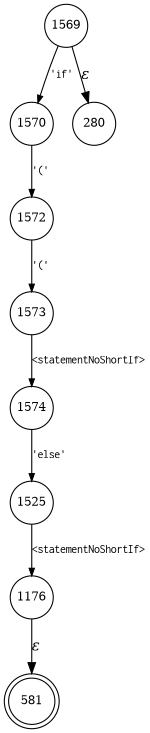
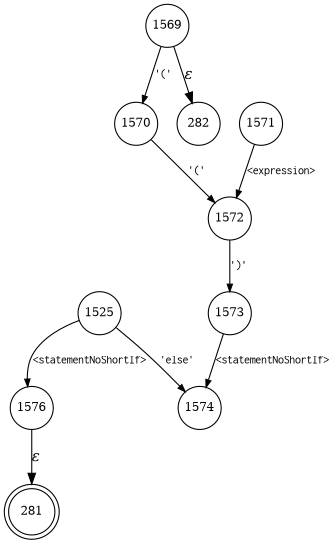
(62, 75) -> (163, 75)
(94, 124) -> (199, 124)
none -> (261, 124)
(40, 266) -> (238, 266)
(32, 452) -> (149, 356)
(32, 597) -> (32, 408)
(32, 701) -> (32, 512)
